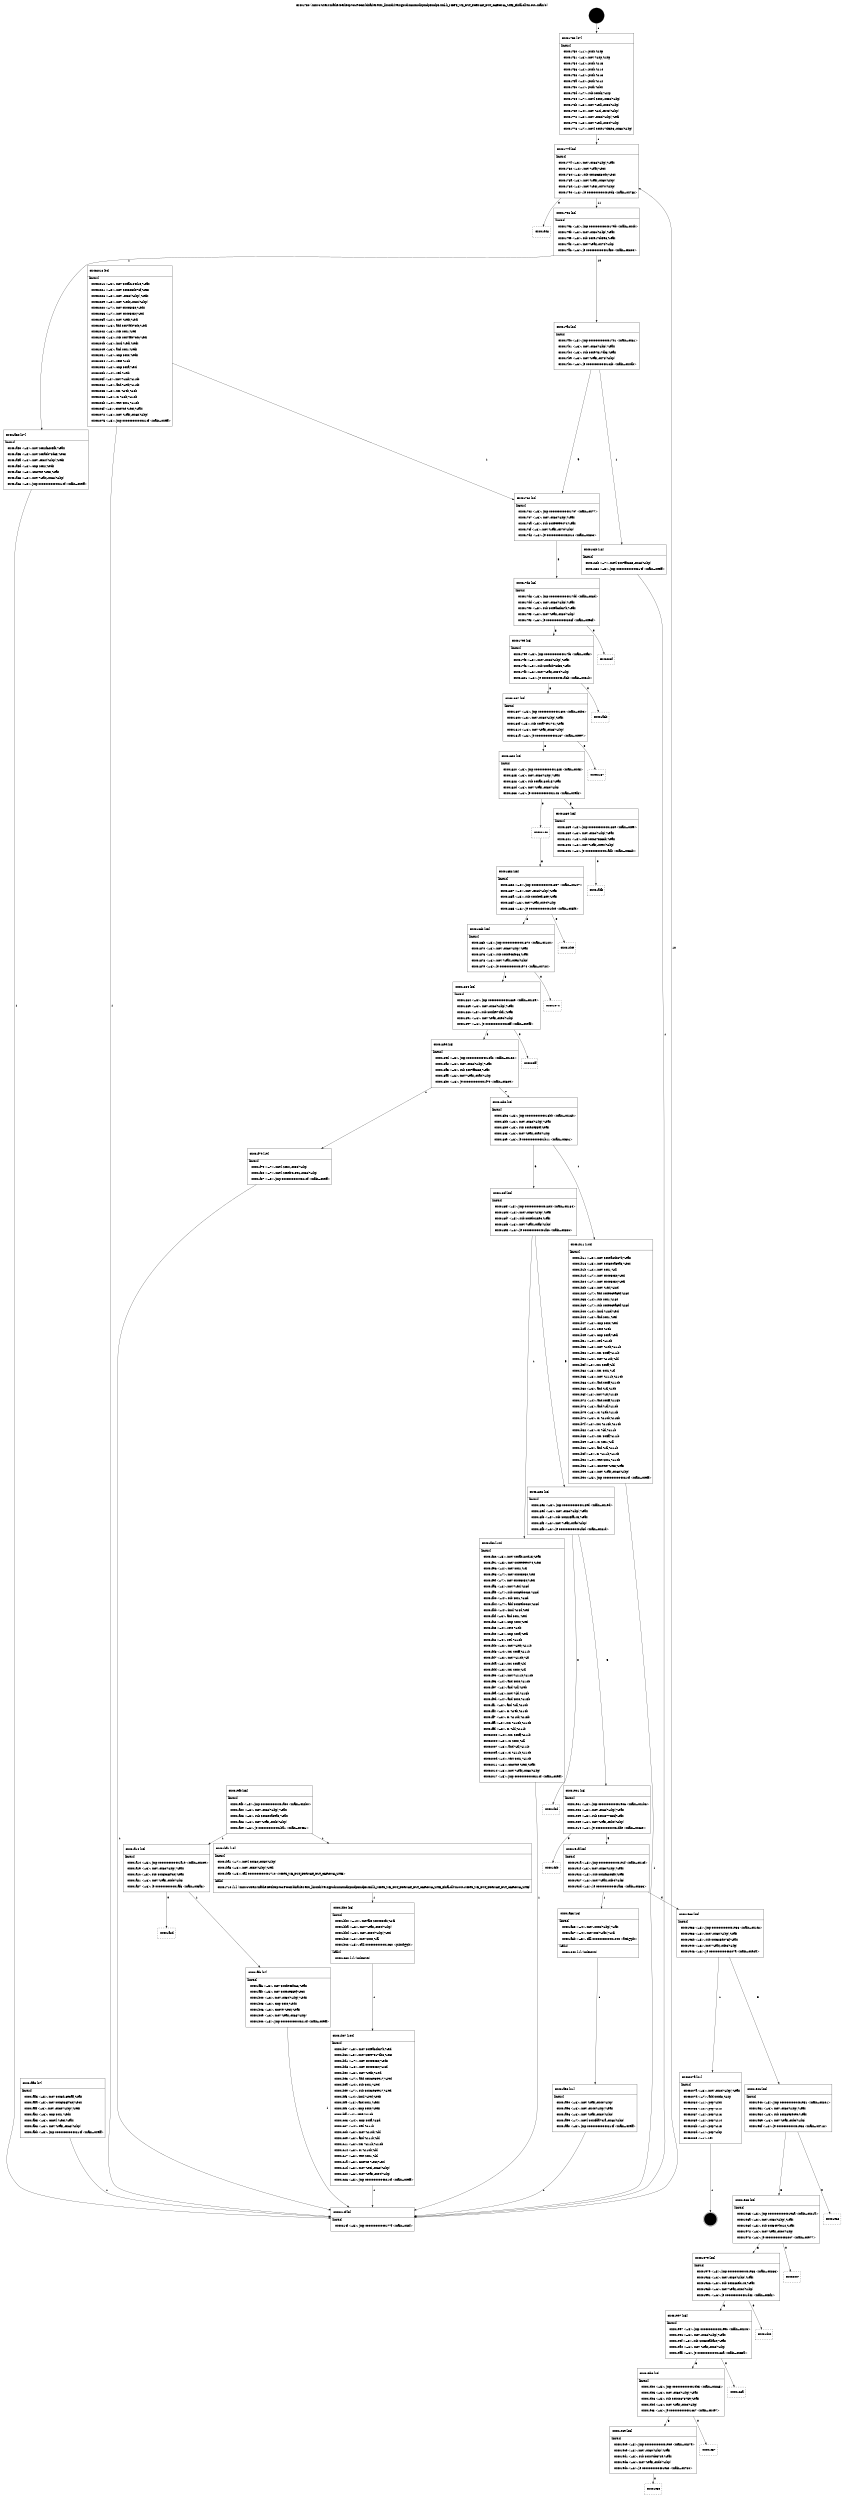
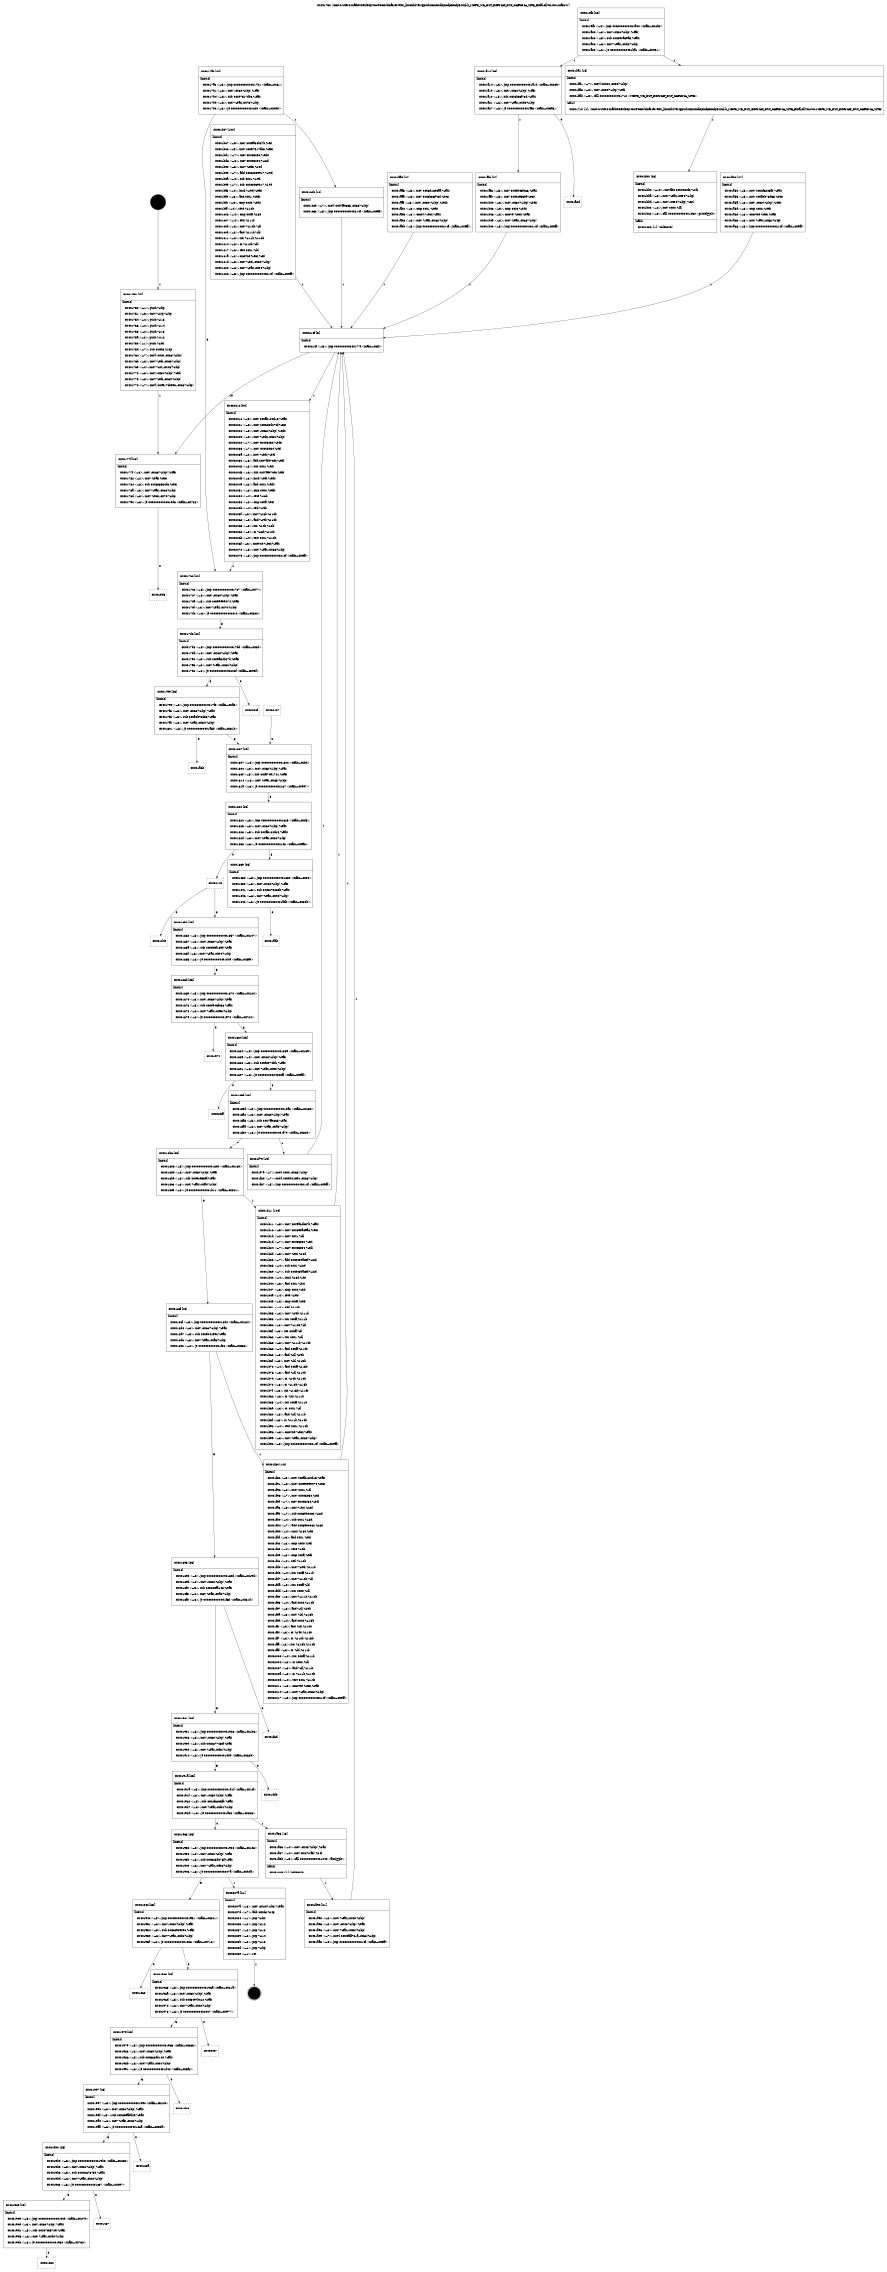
(597, 232) -> none
(588, 753) -> (271, 729)
(558, 928) -> (179, 907)
(110, 1415) -> (323, 376)
(373, 1996) -> none
